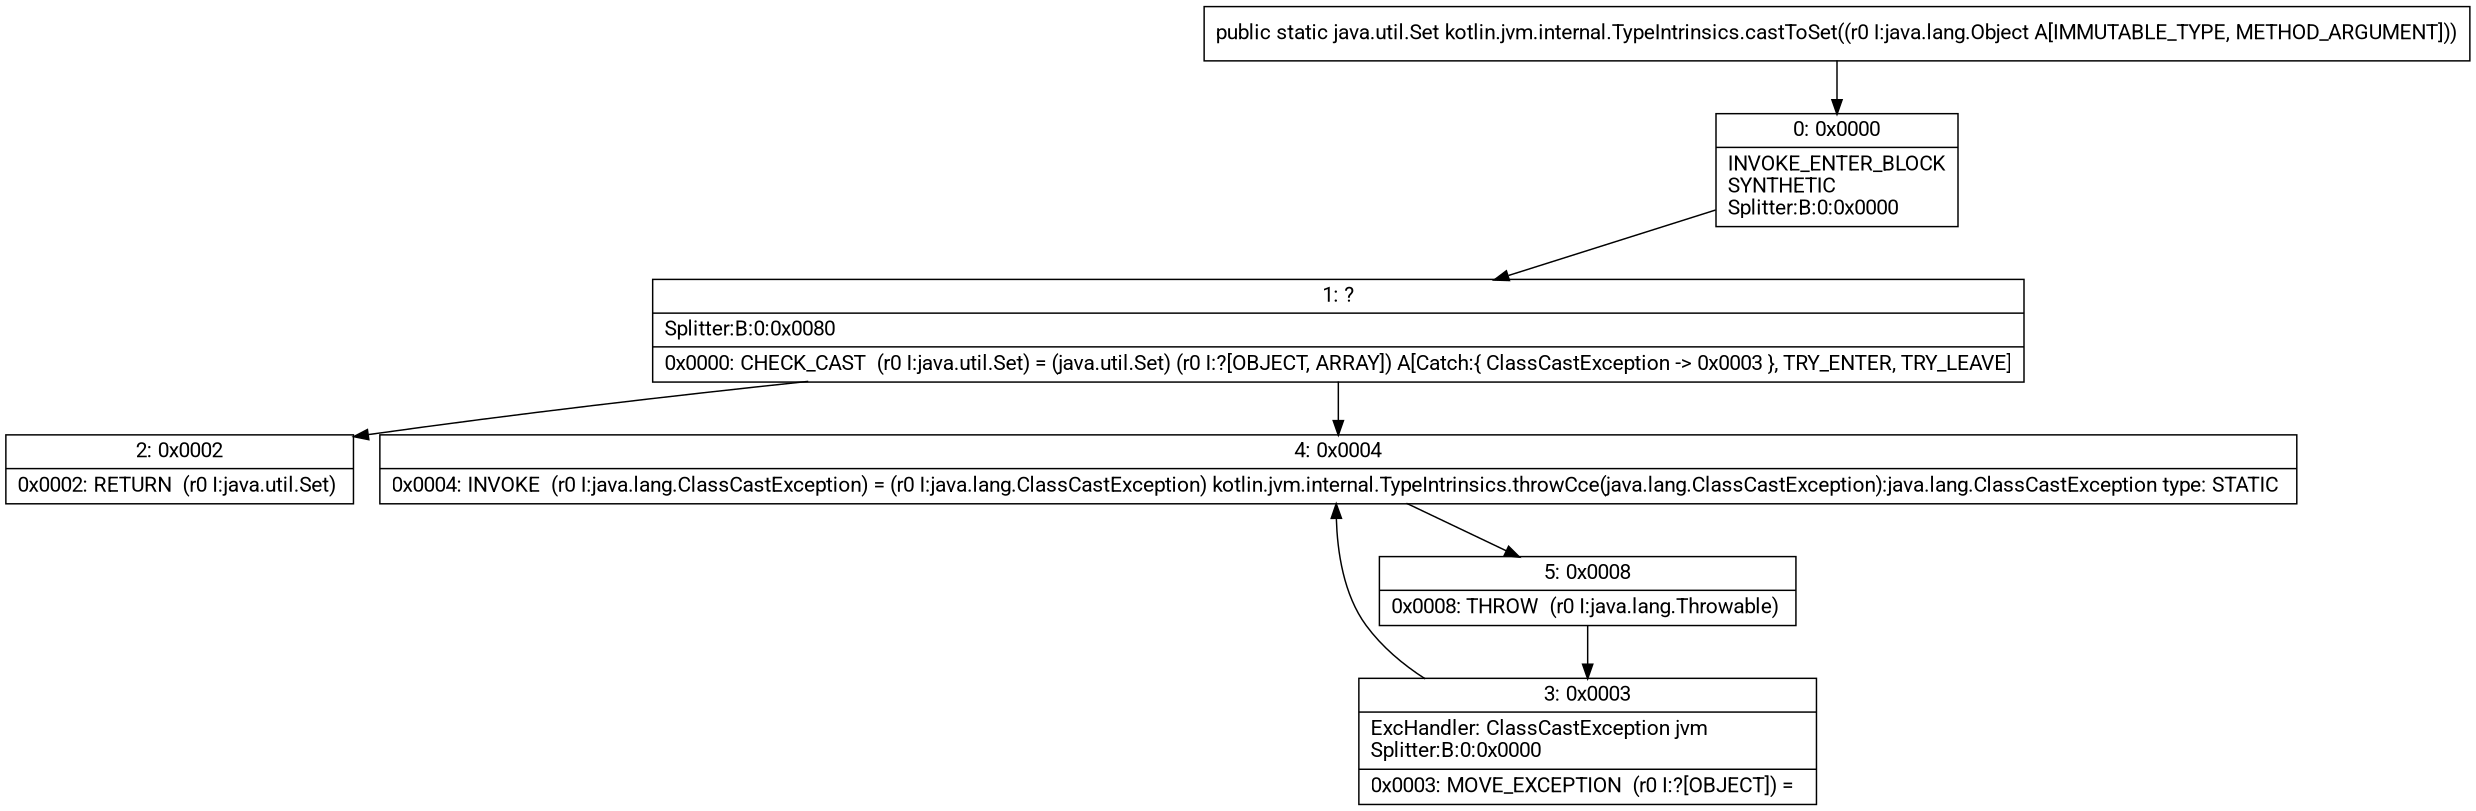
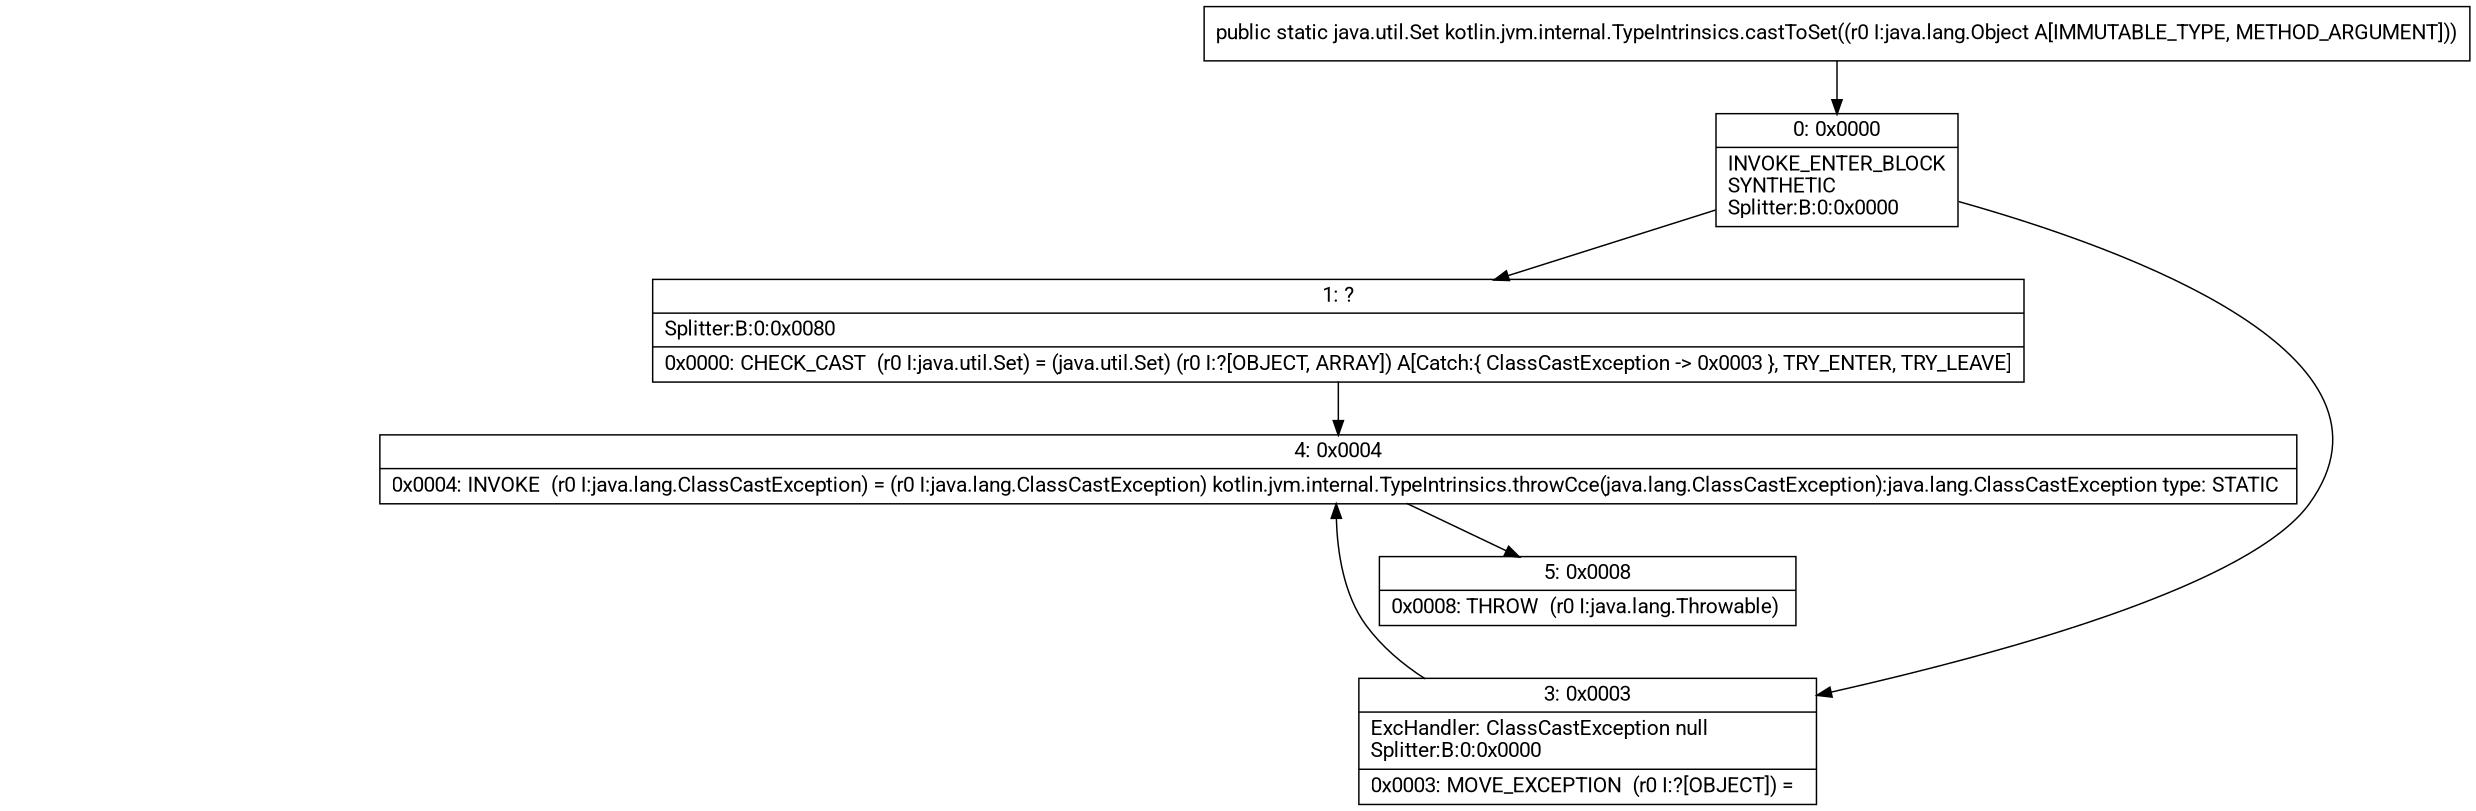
(180, 469) -> none
(1588, 645) -> (2312, 498)
(1539, 729) -> (1540, 729)
